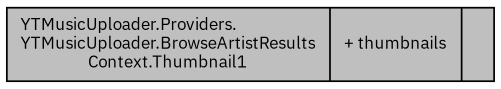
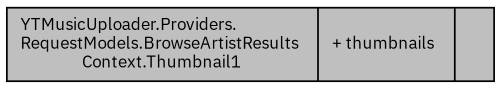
(168, 44) -> (160, 44)
